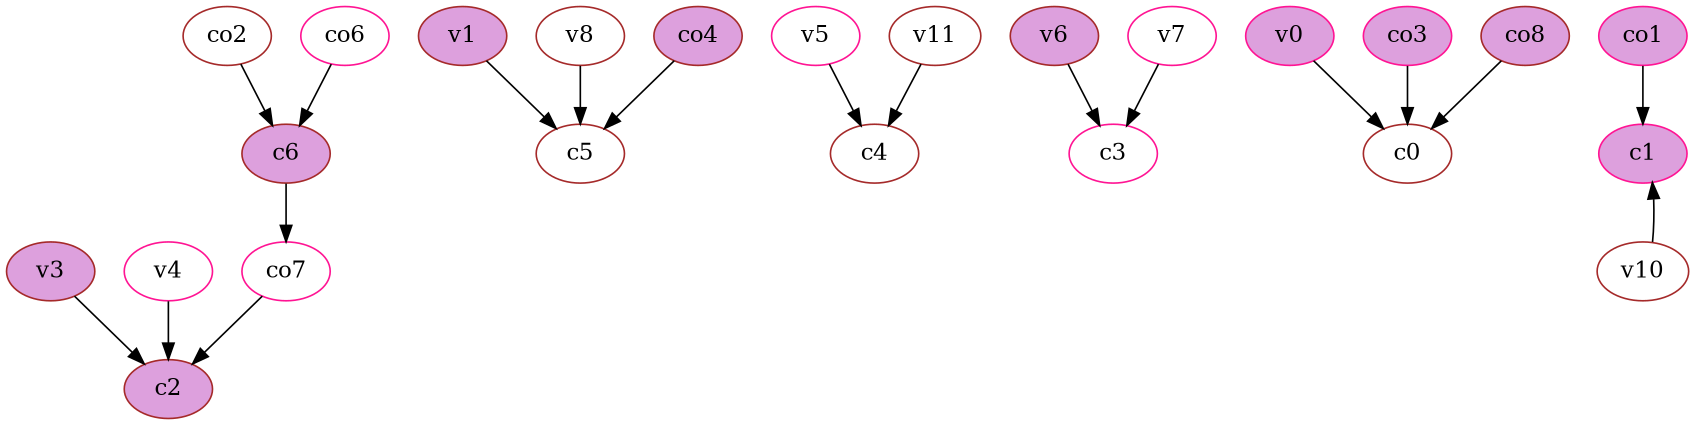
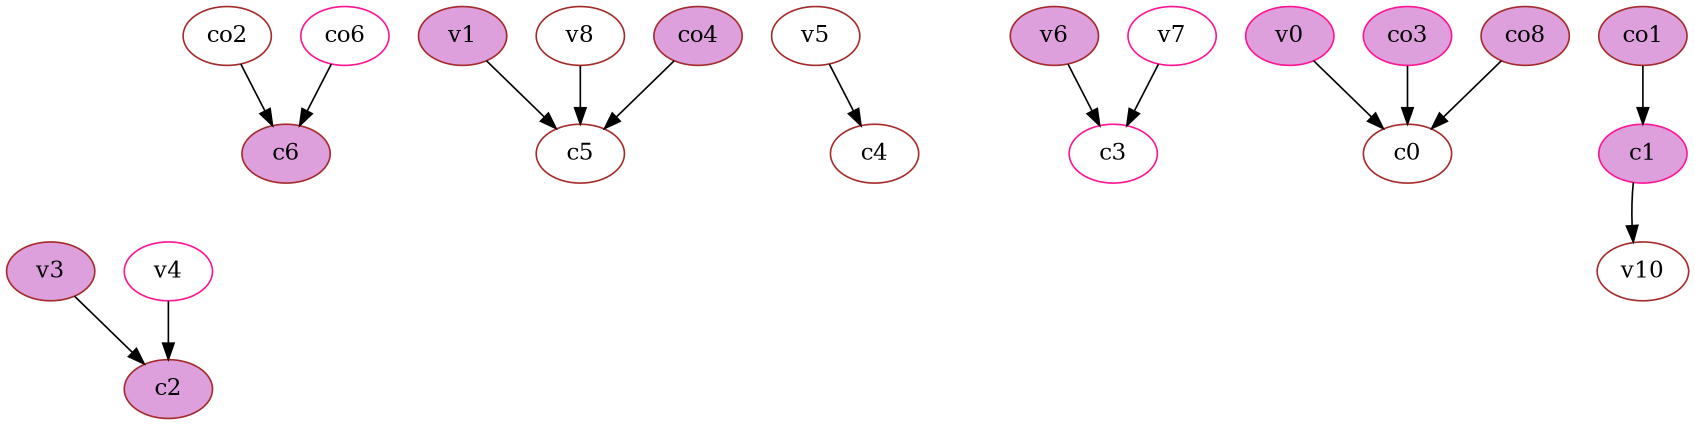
(816, 36) -> (816, 36)
(935, 36) -> none
(1643, 36) -> (1643, 36)
(1654, 221) -> (1632, 204)
(286, 271) -> none
